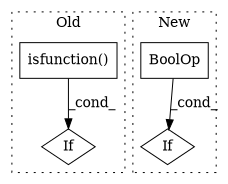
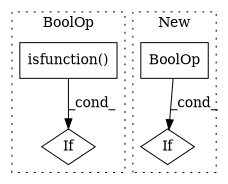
(68, 23) -> (68, 23)
